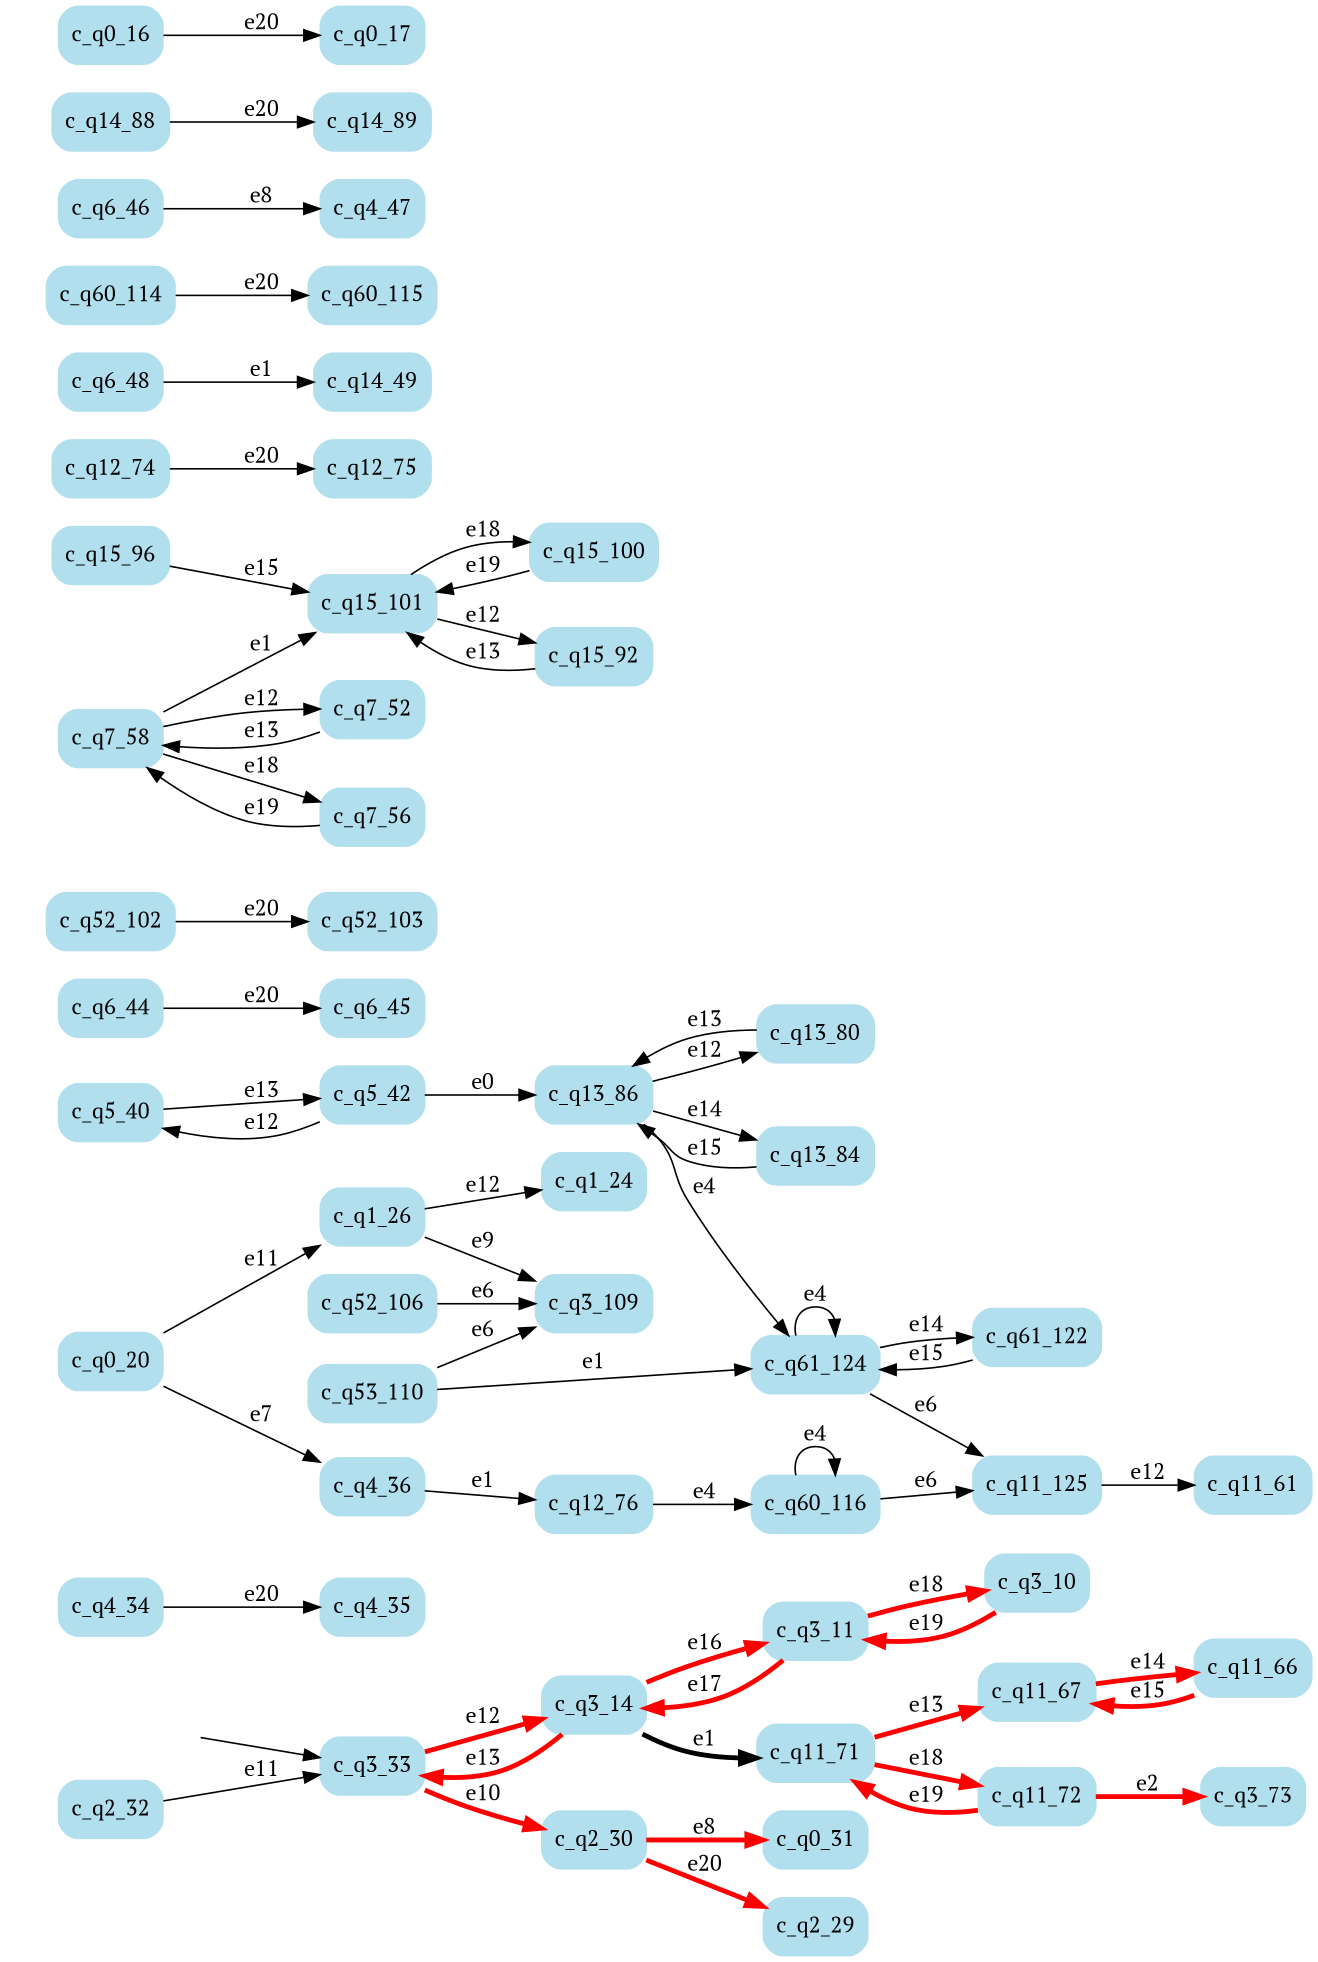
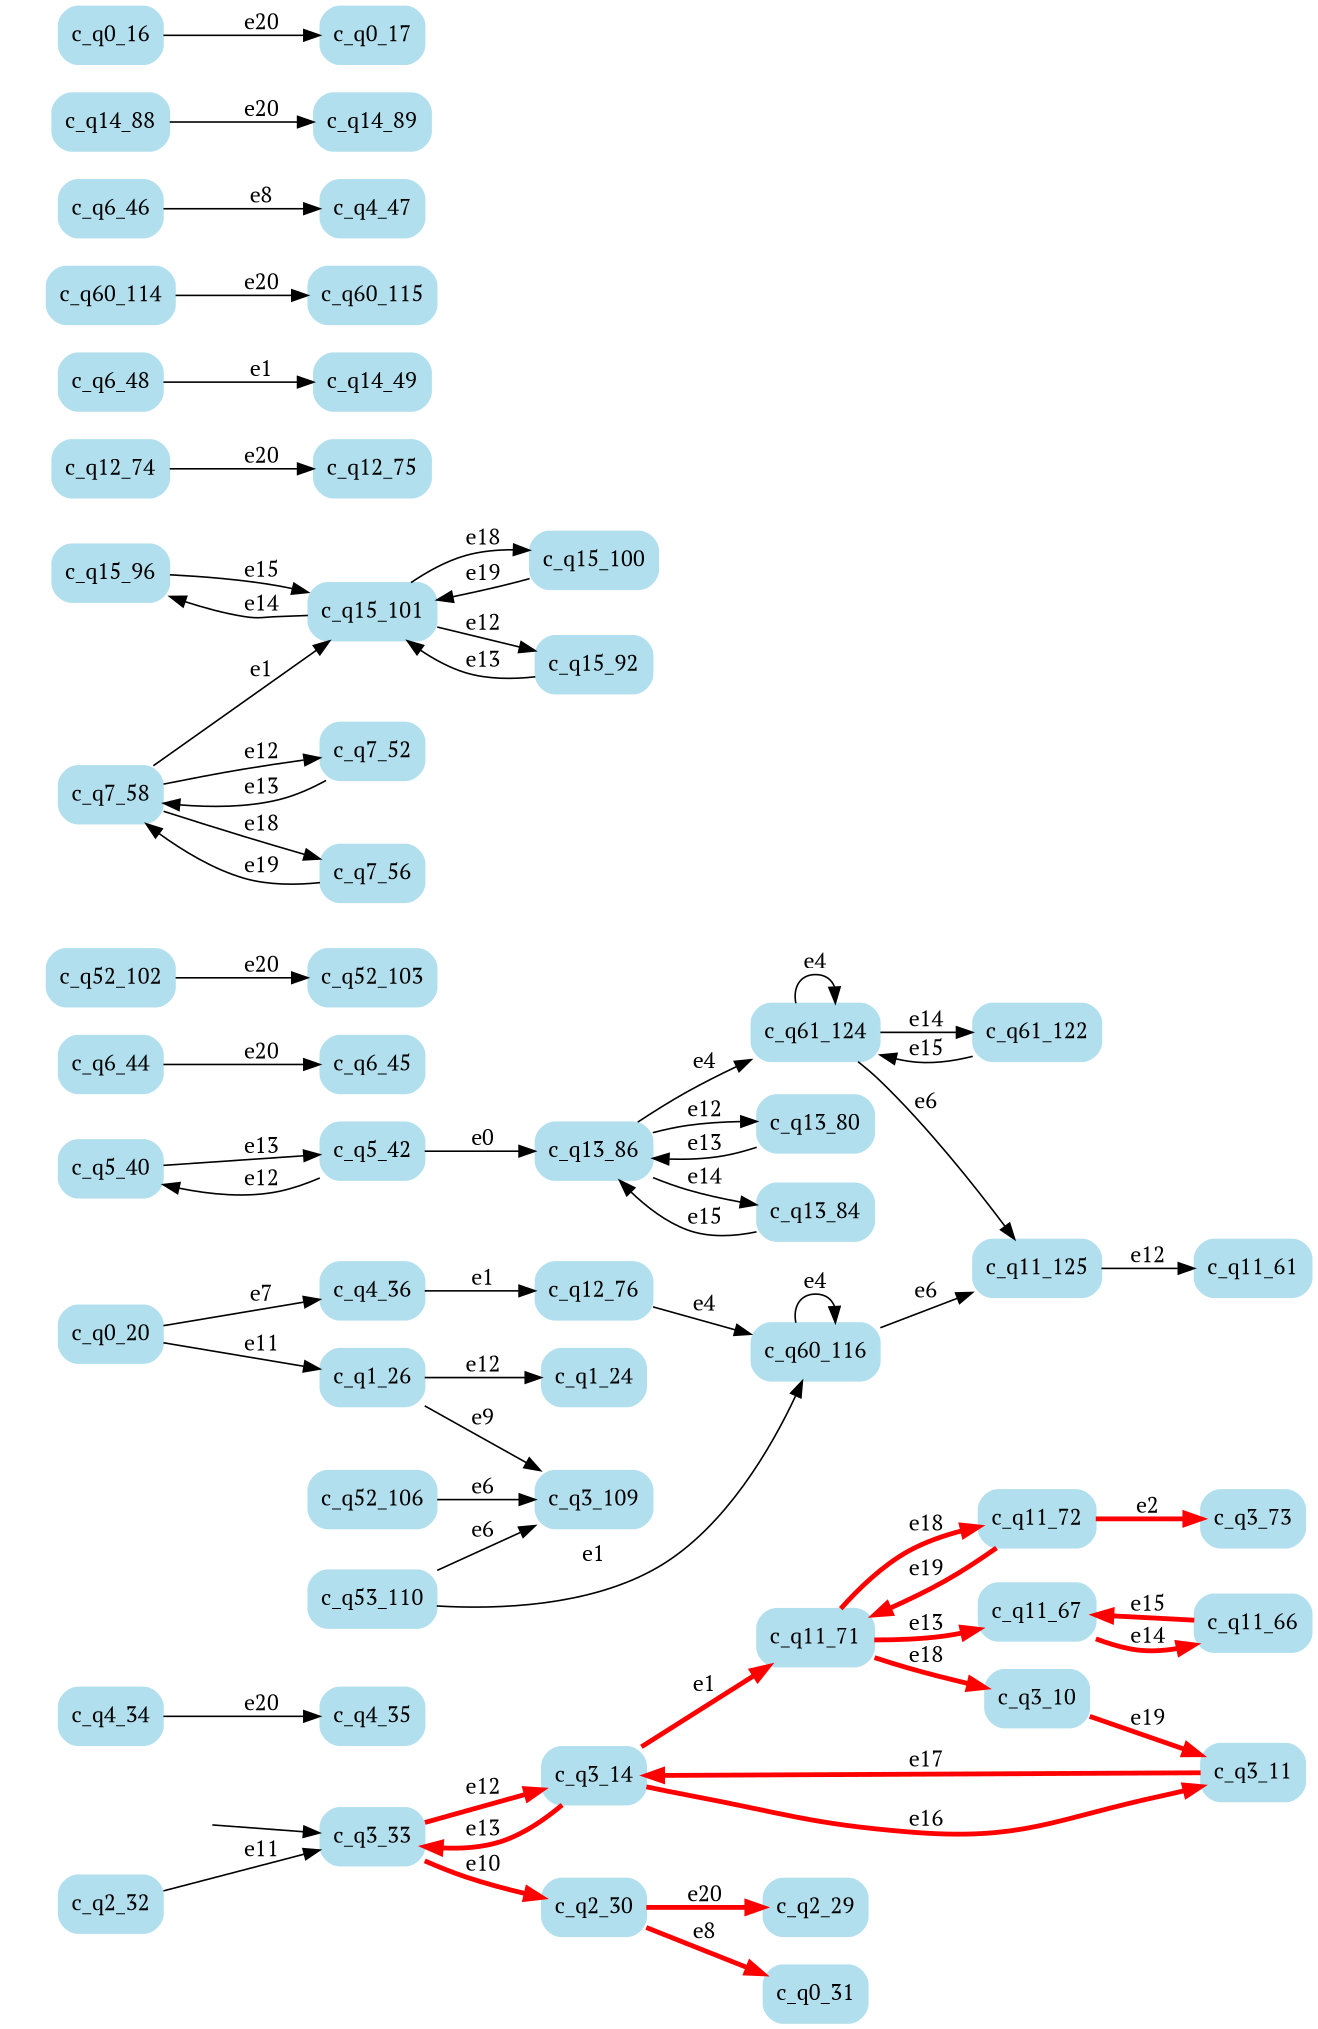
none -> (246, 617)
(586, 1380) -> (656, 1568)
(918, 1603) -> (921, 1672)
(690, 1752) -> (698, 1711)
